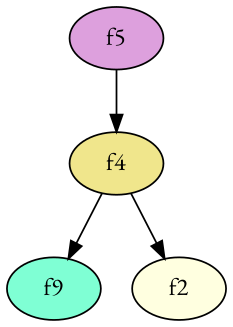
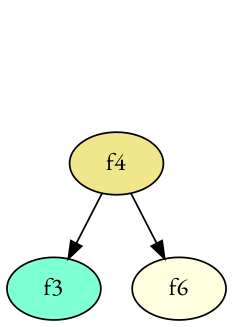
(117, 38) -> none
(54, 289) -> (54, 289)
(179, 289) -> (179, 289)
